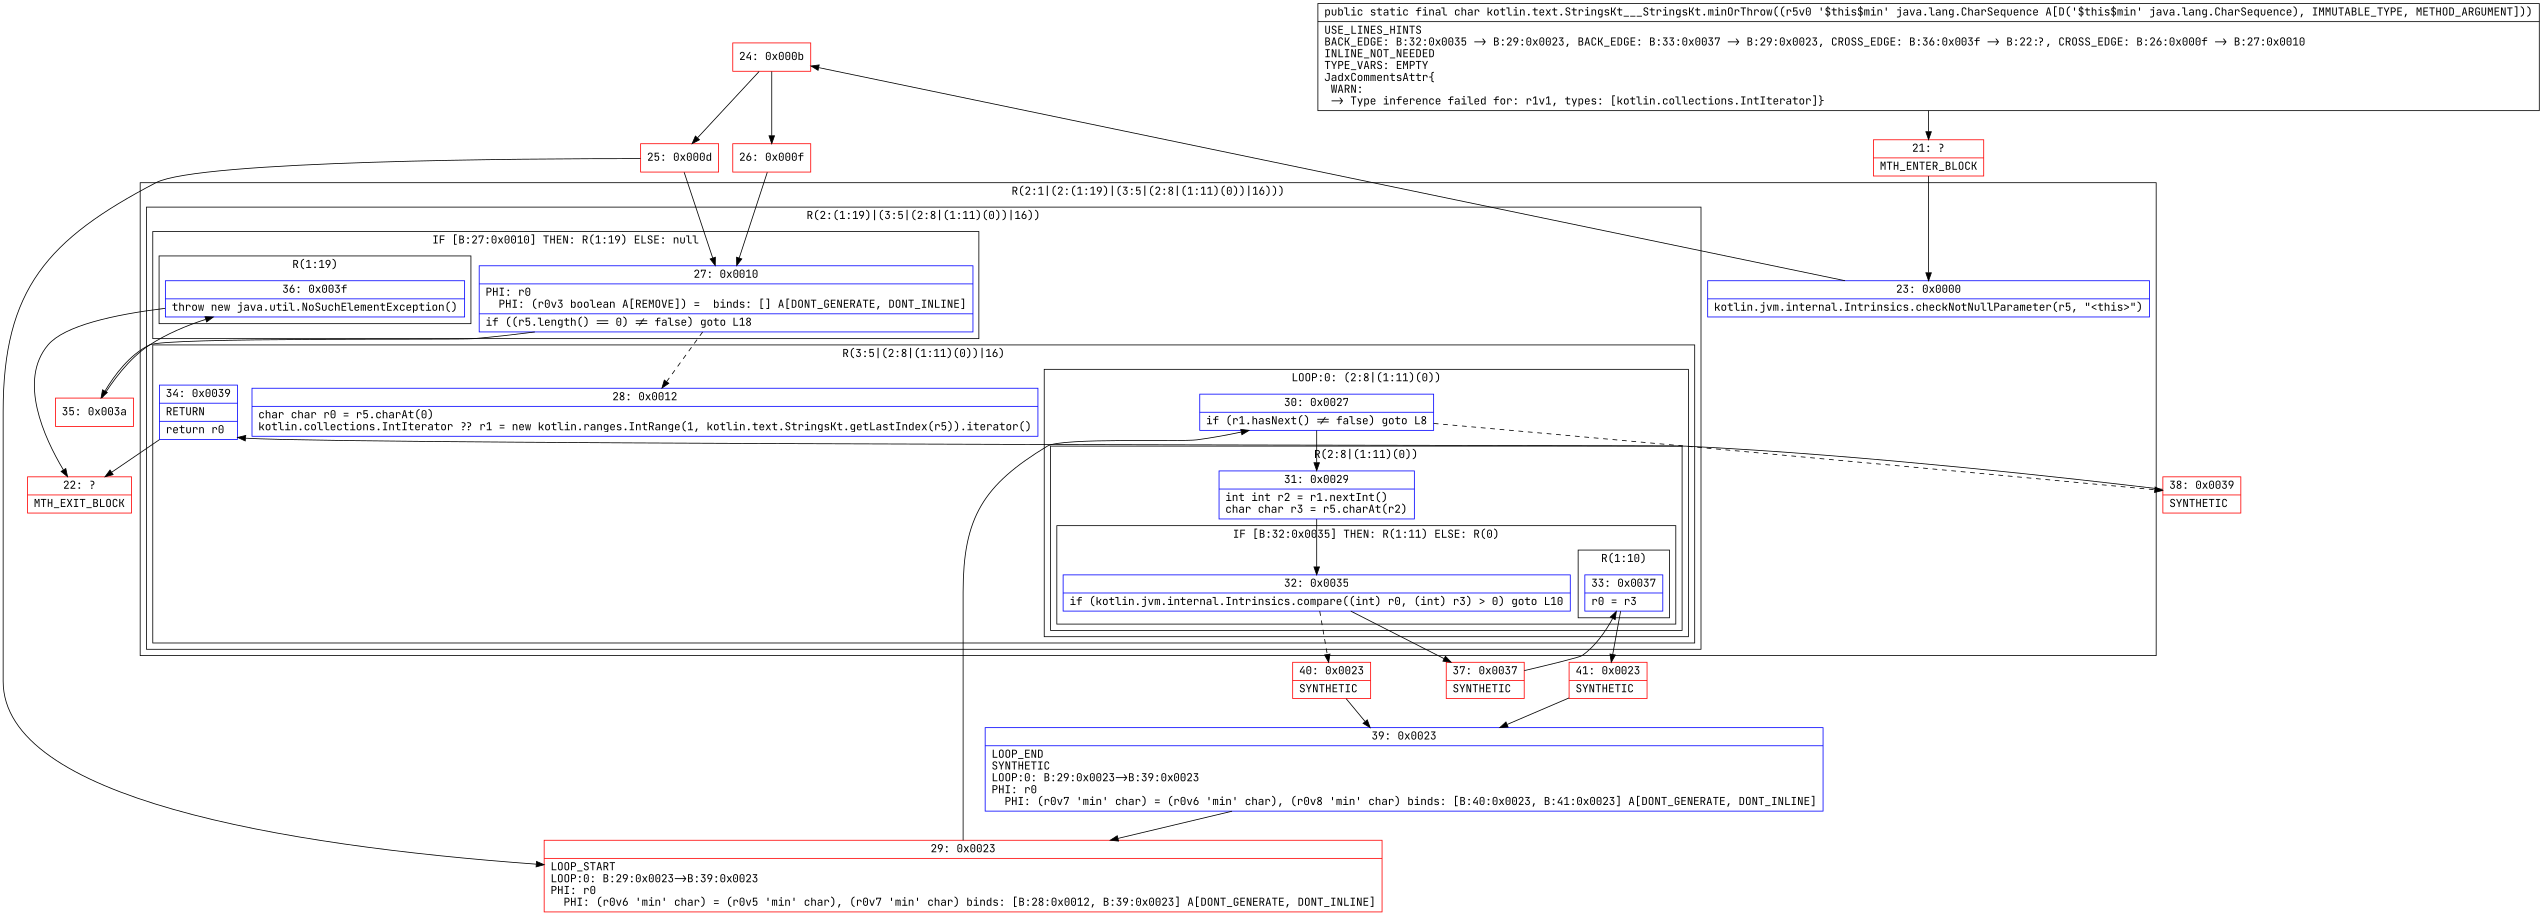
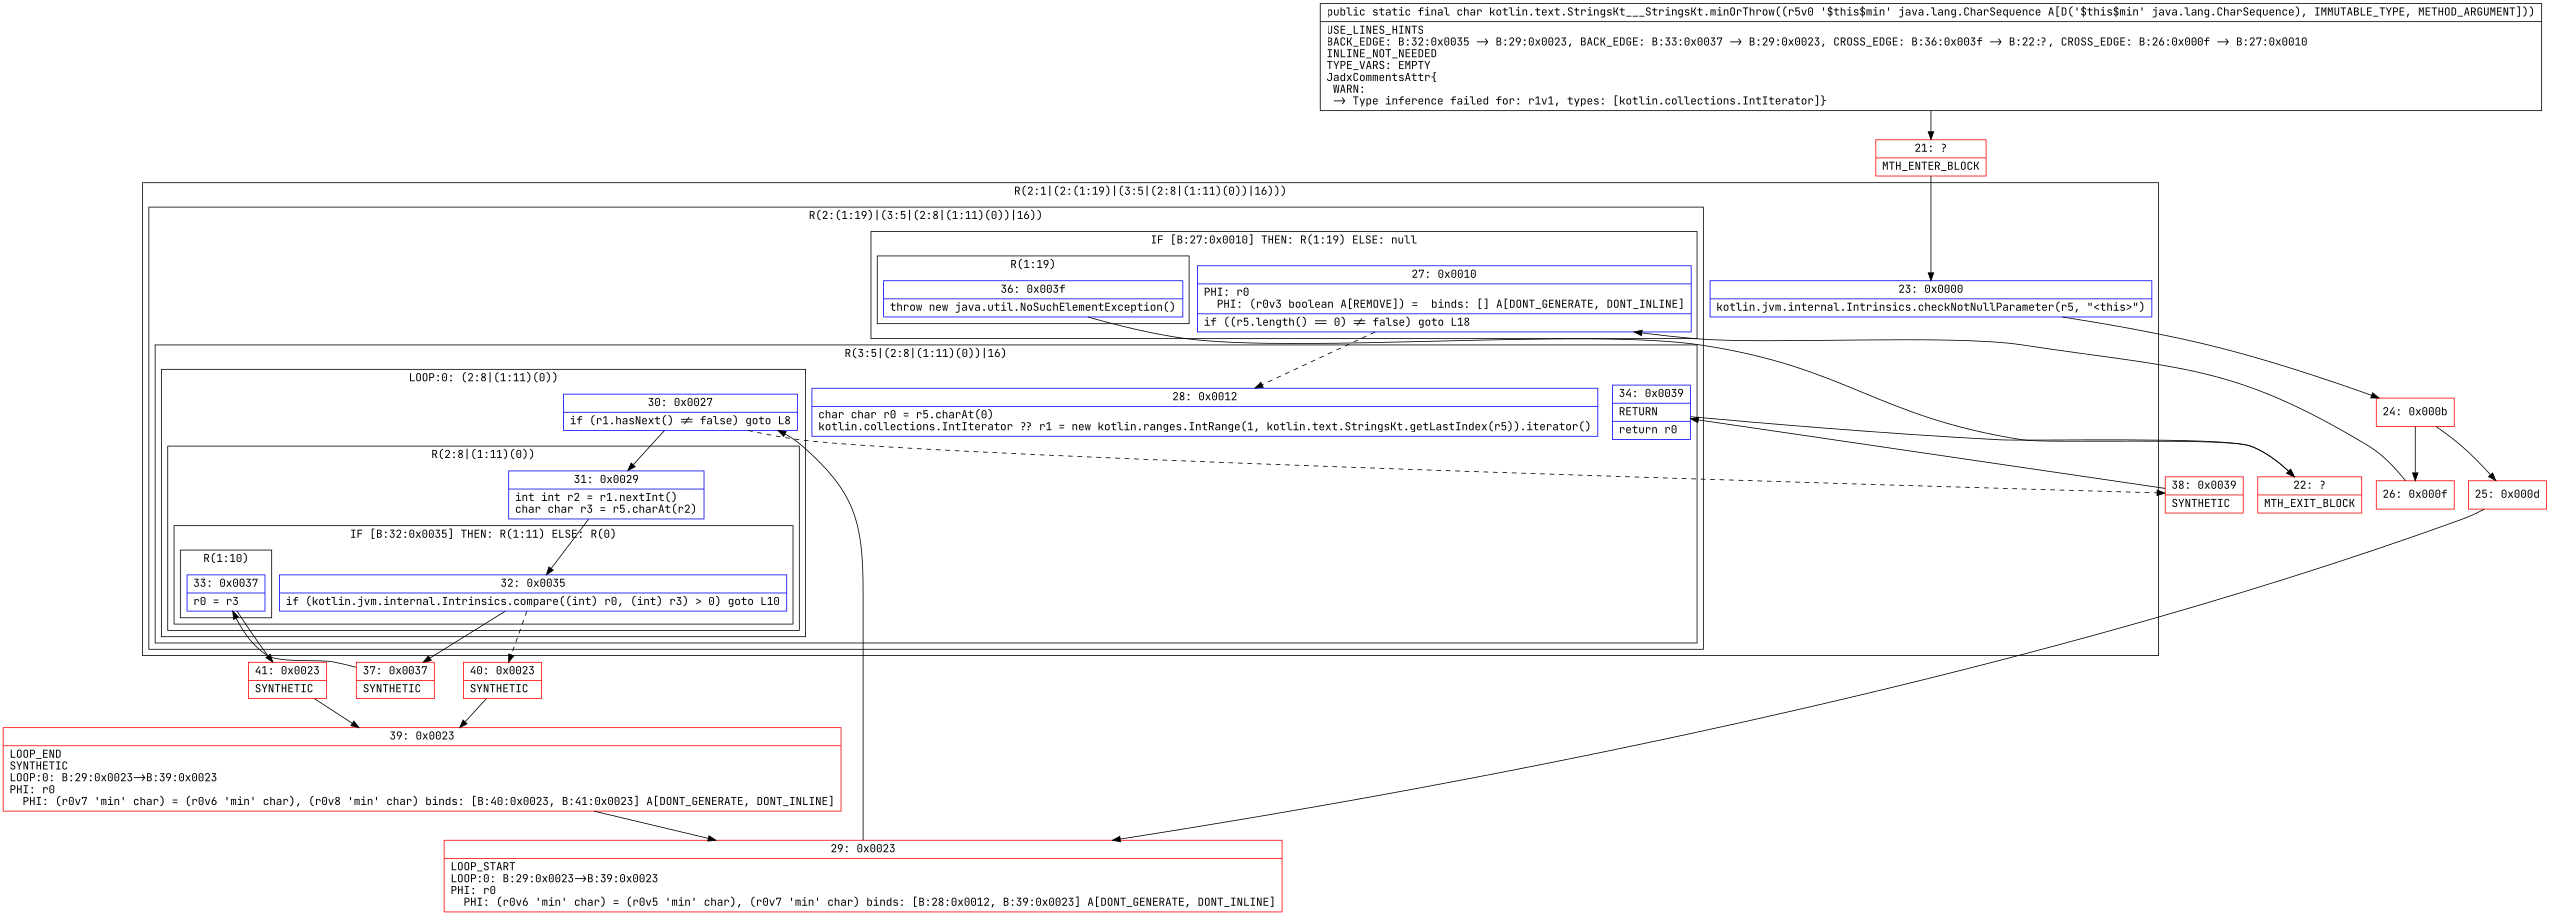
(698, 215) -> none
(95, 412) -> none
(1404, 769) -> (422, 769)
